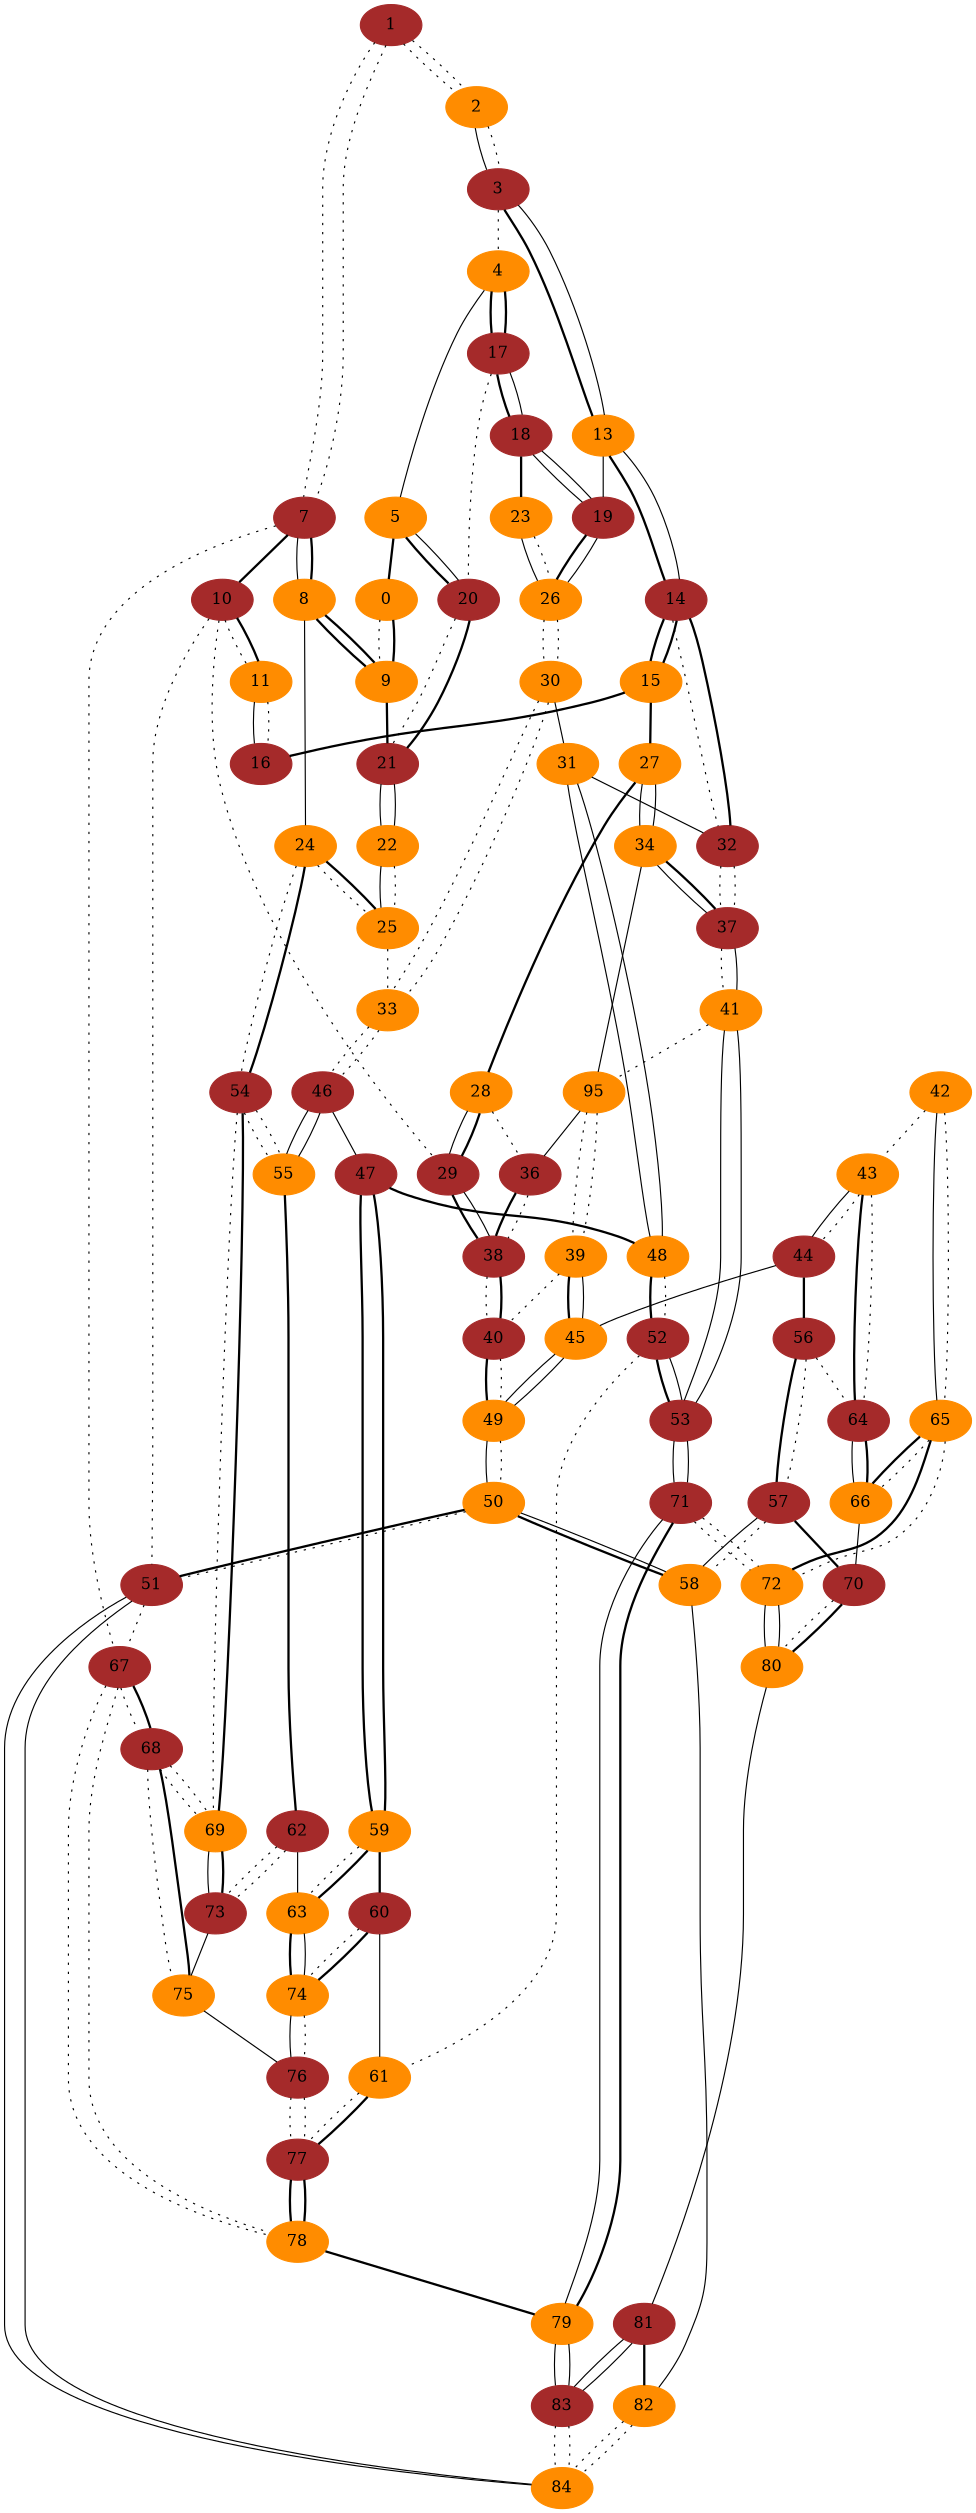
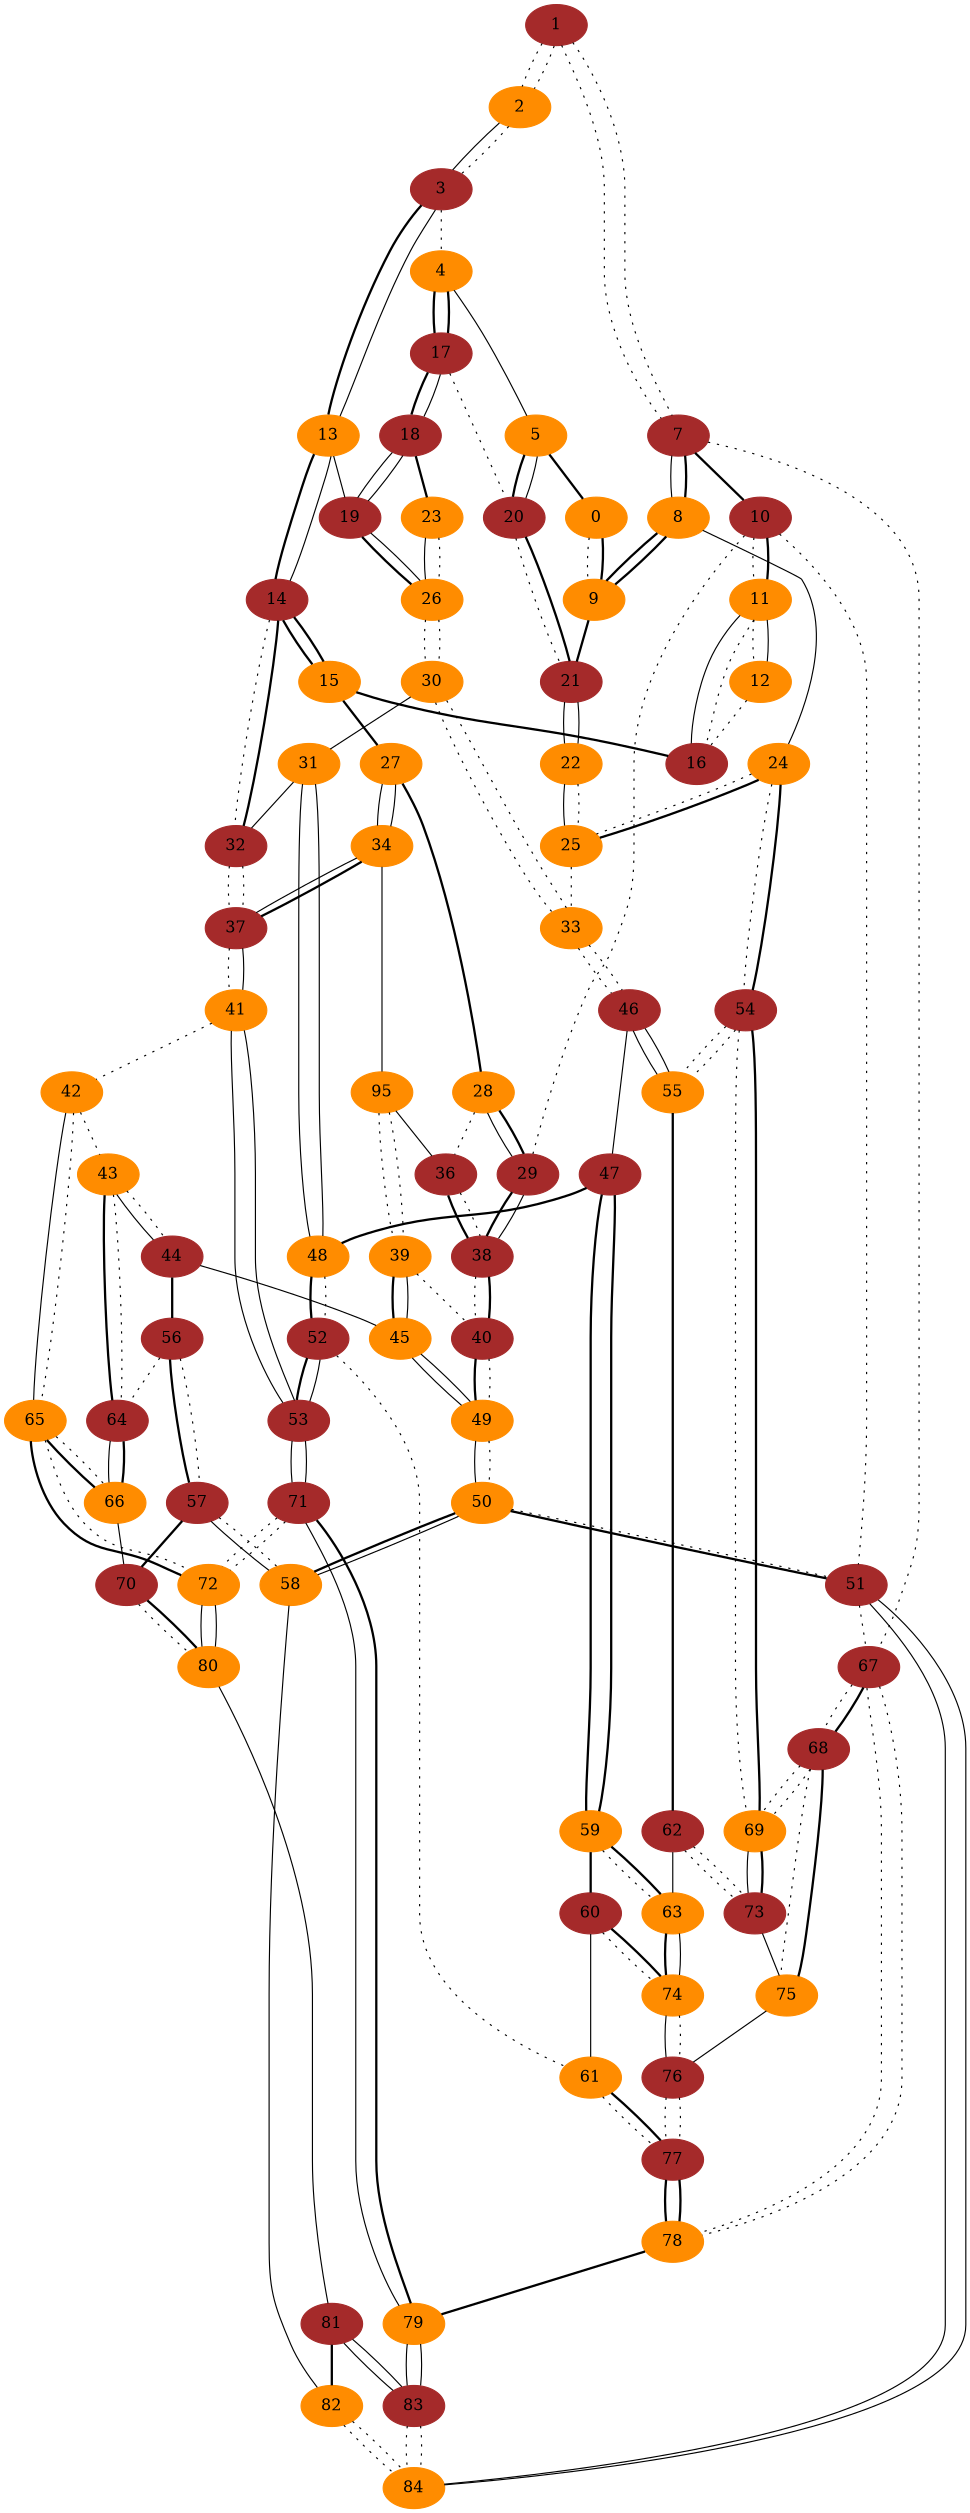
none -> (761, 682)
(662, 1051) -> (154, 1051)
